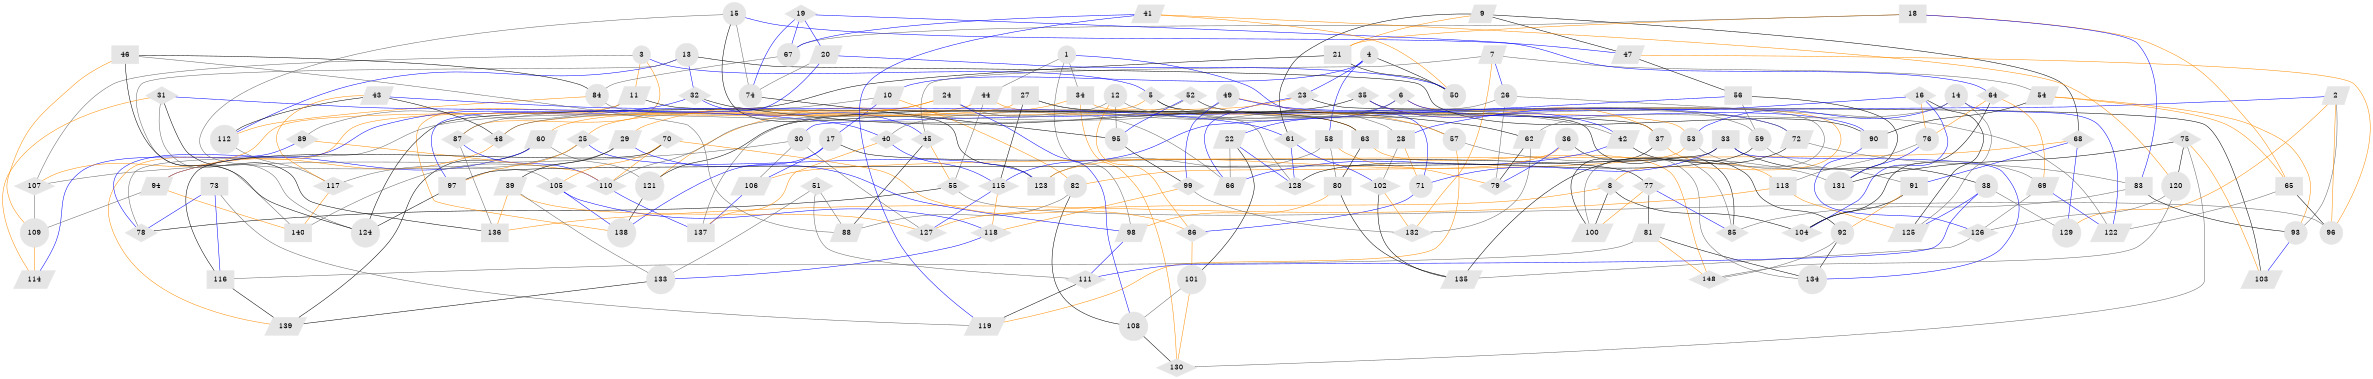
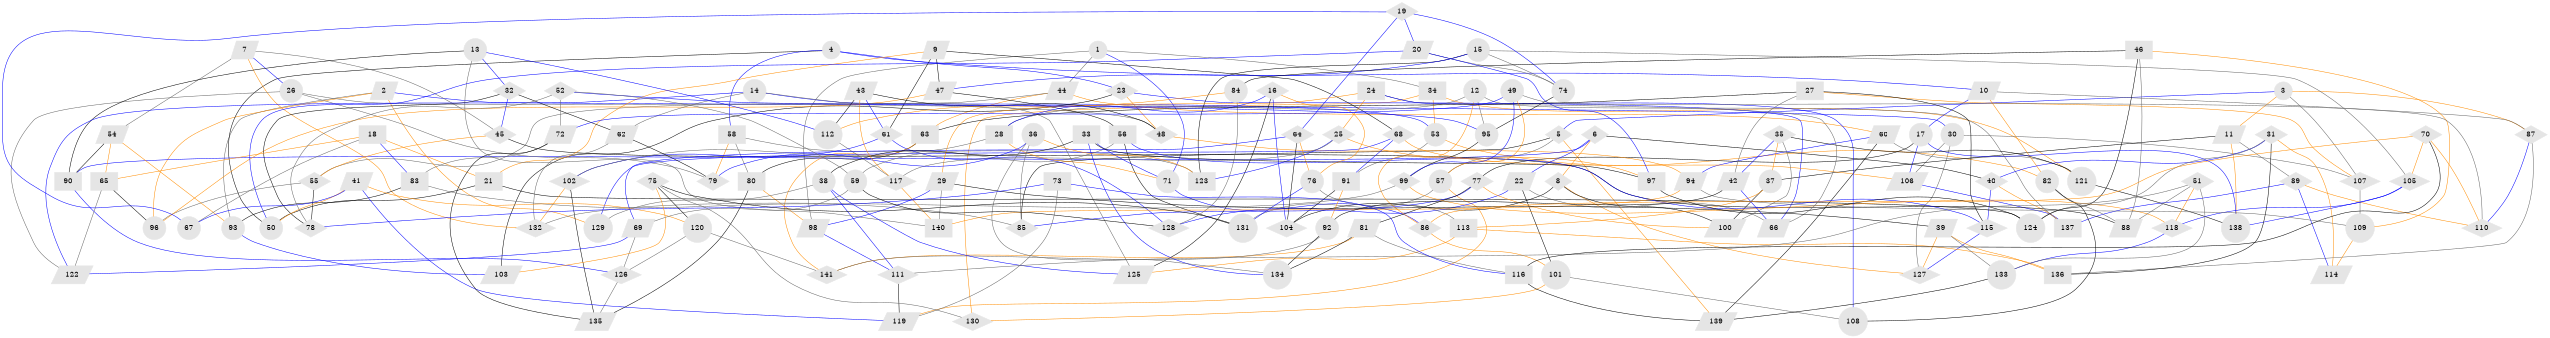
(682, 71) -> none
(1143, 115) -> (1823, 156)
(2038, 130) -> (931, 150)
(368, 131) -> (328, 110)
(643, 207) -> (2182, 201)
(995, 209) -> (2185, 205)
(1709, 280) -> (827, 275)
(1157, 349) -> none
